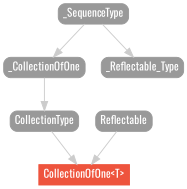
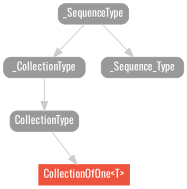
(44, 68) -> (44, 68)
(142, 68) -> (142, 68)
(124, 121) -> none
